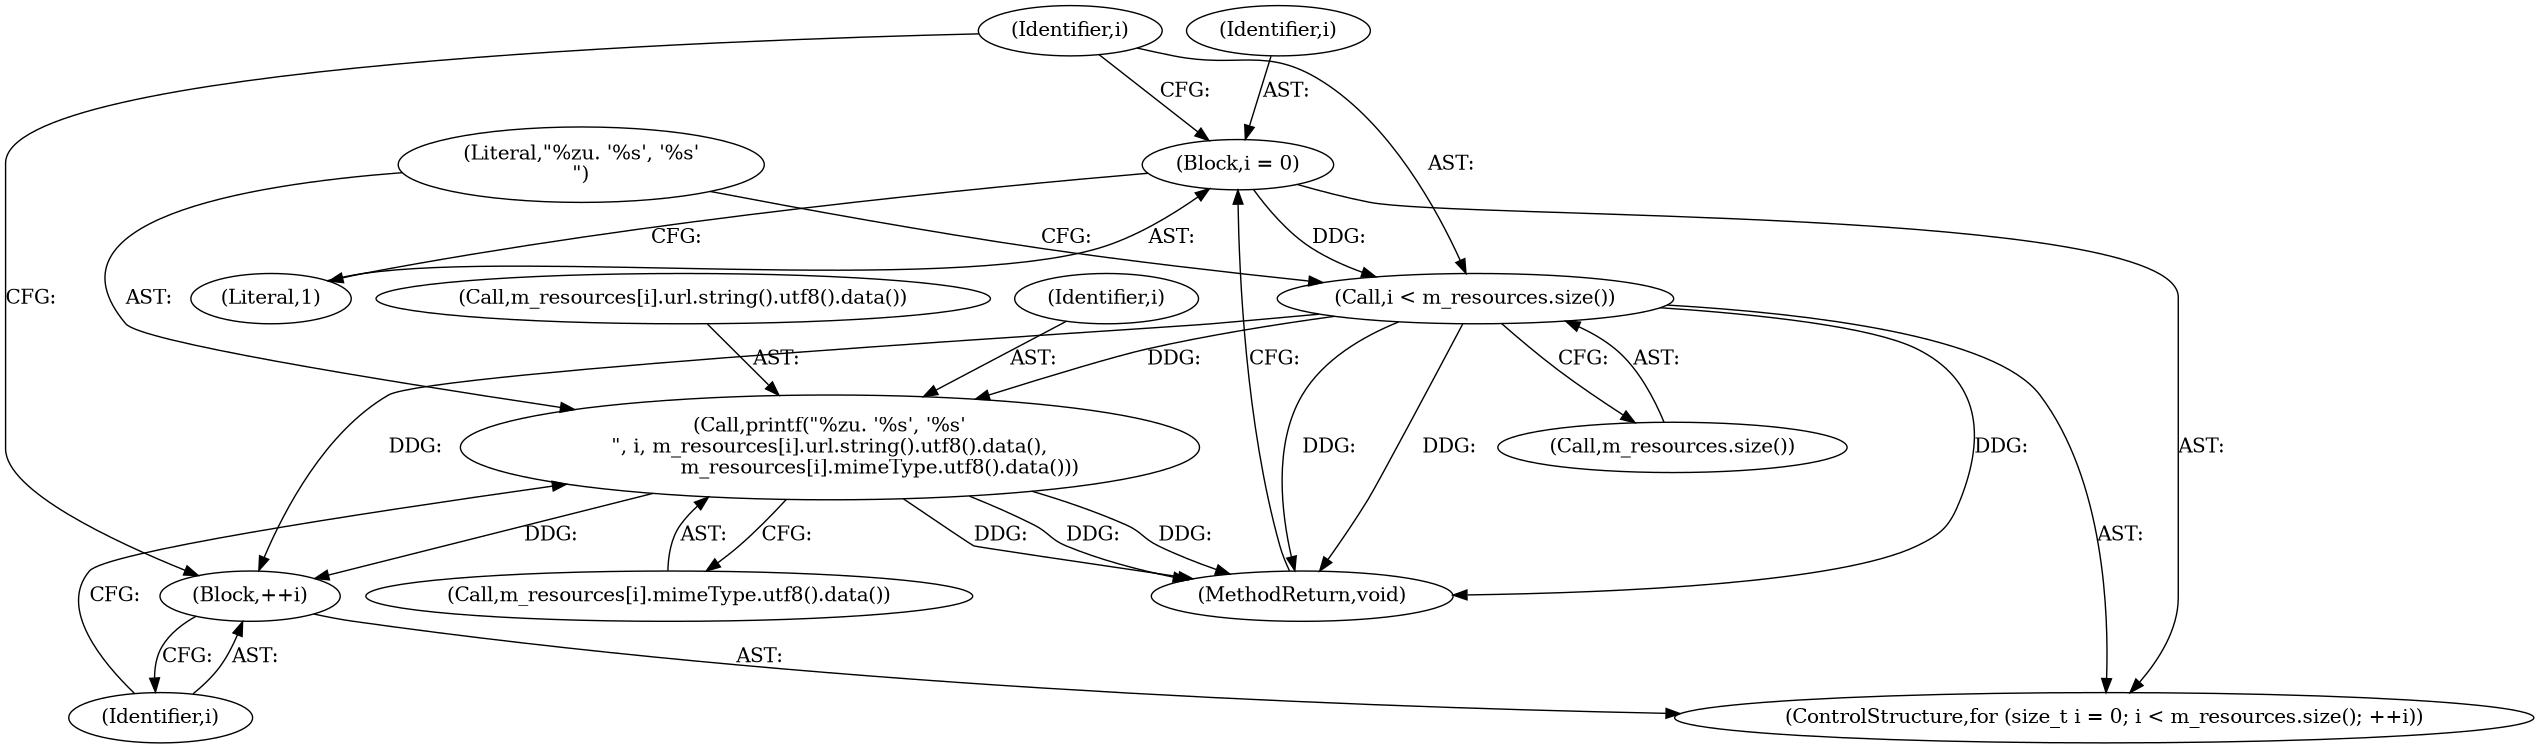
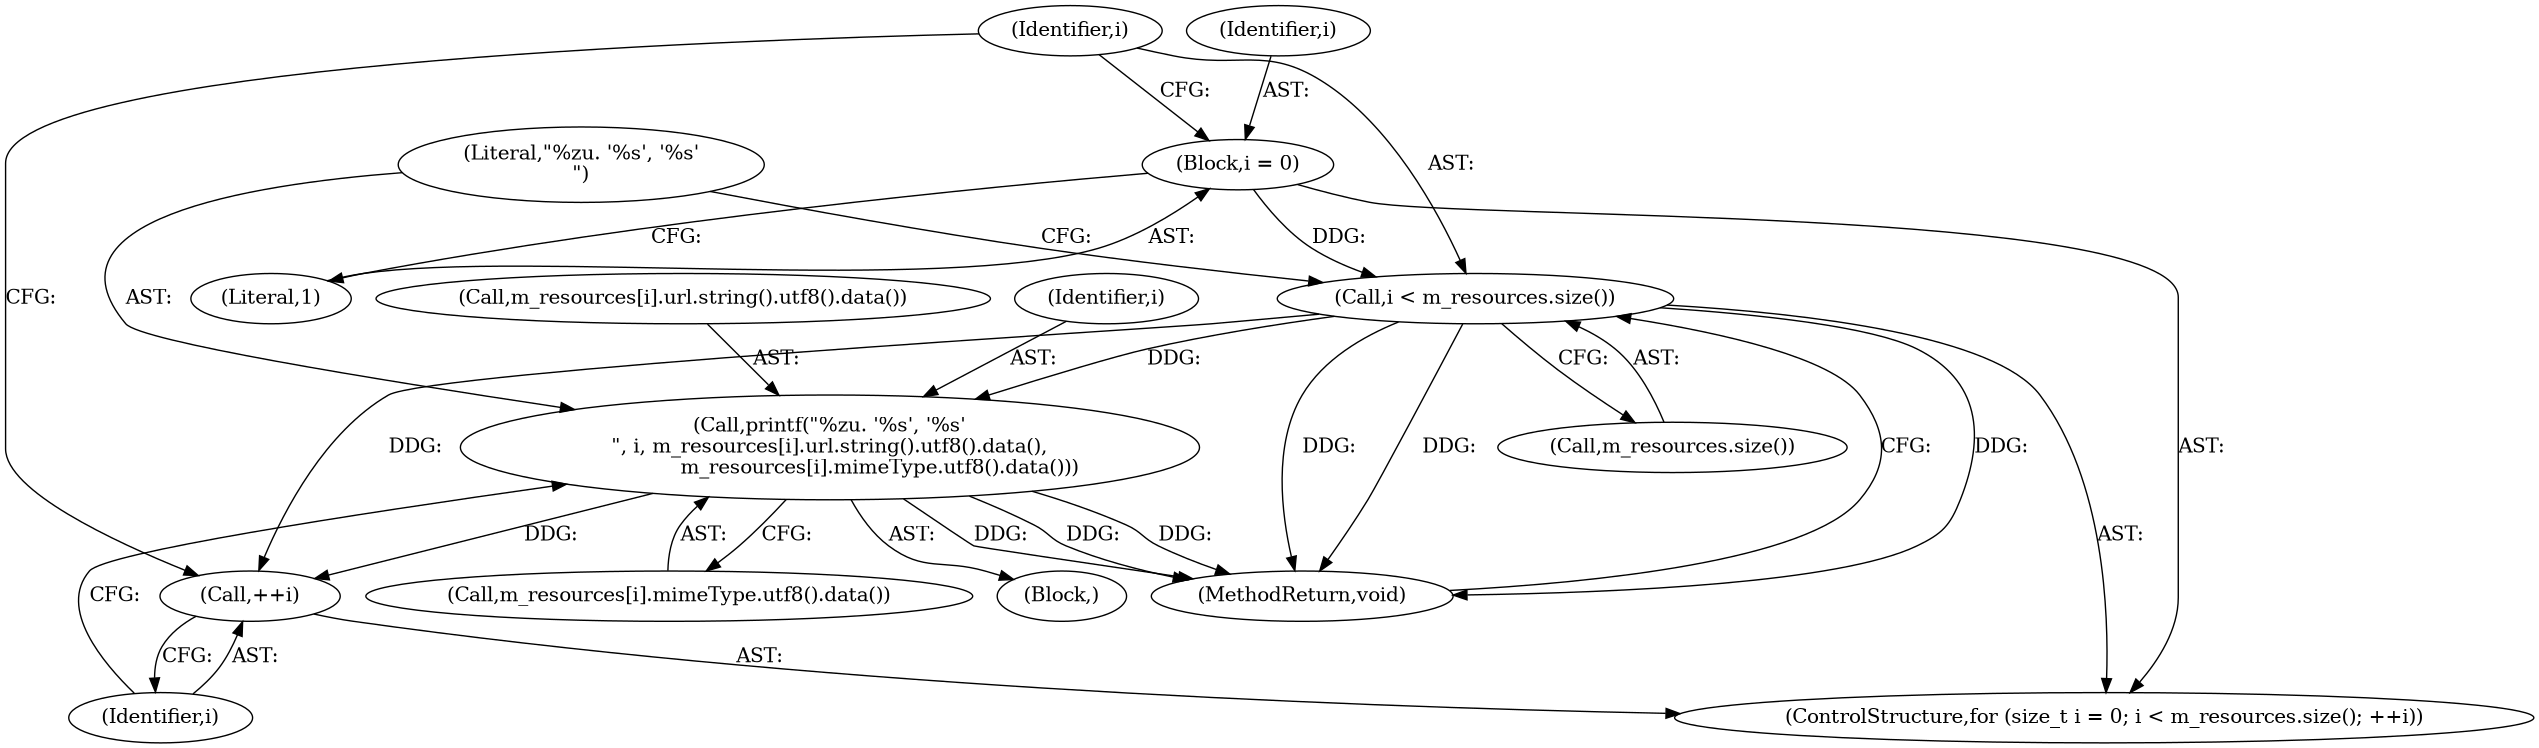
(1250, 390) -> (1834, 520)
(250, 596) -> (250, 596)
none -> (1062, 596)
